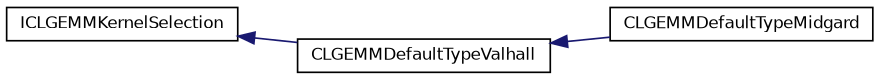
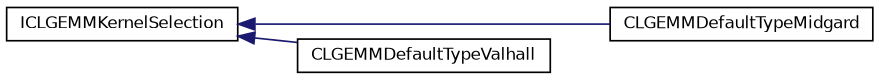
(589, 39) -> (433, 24)
